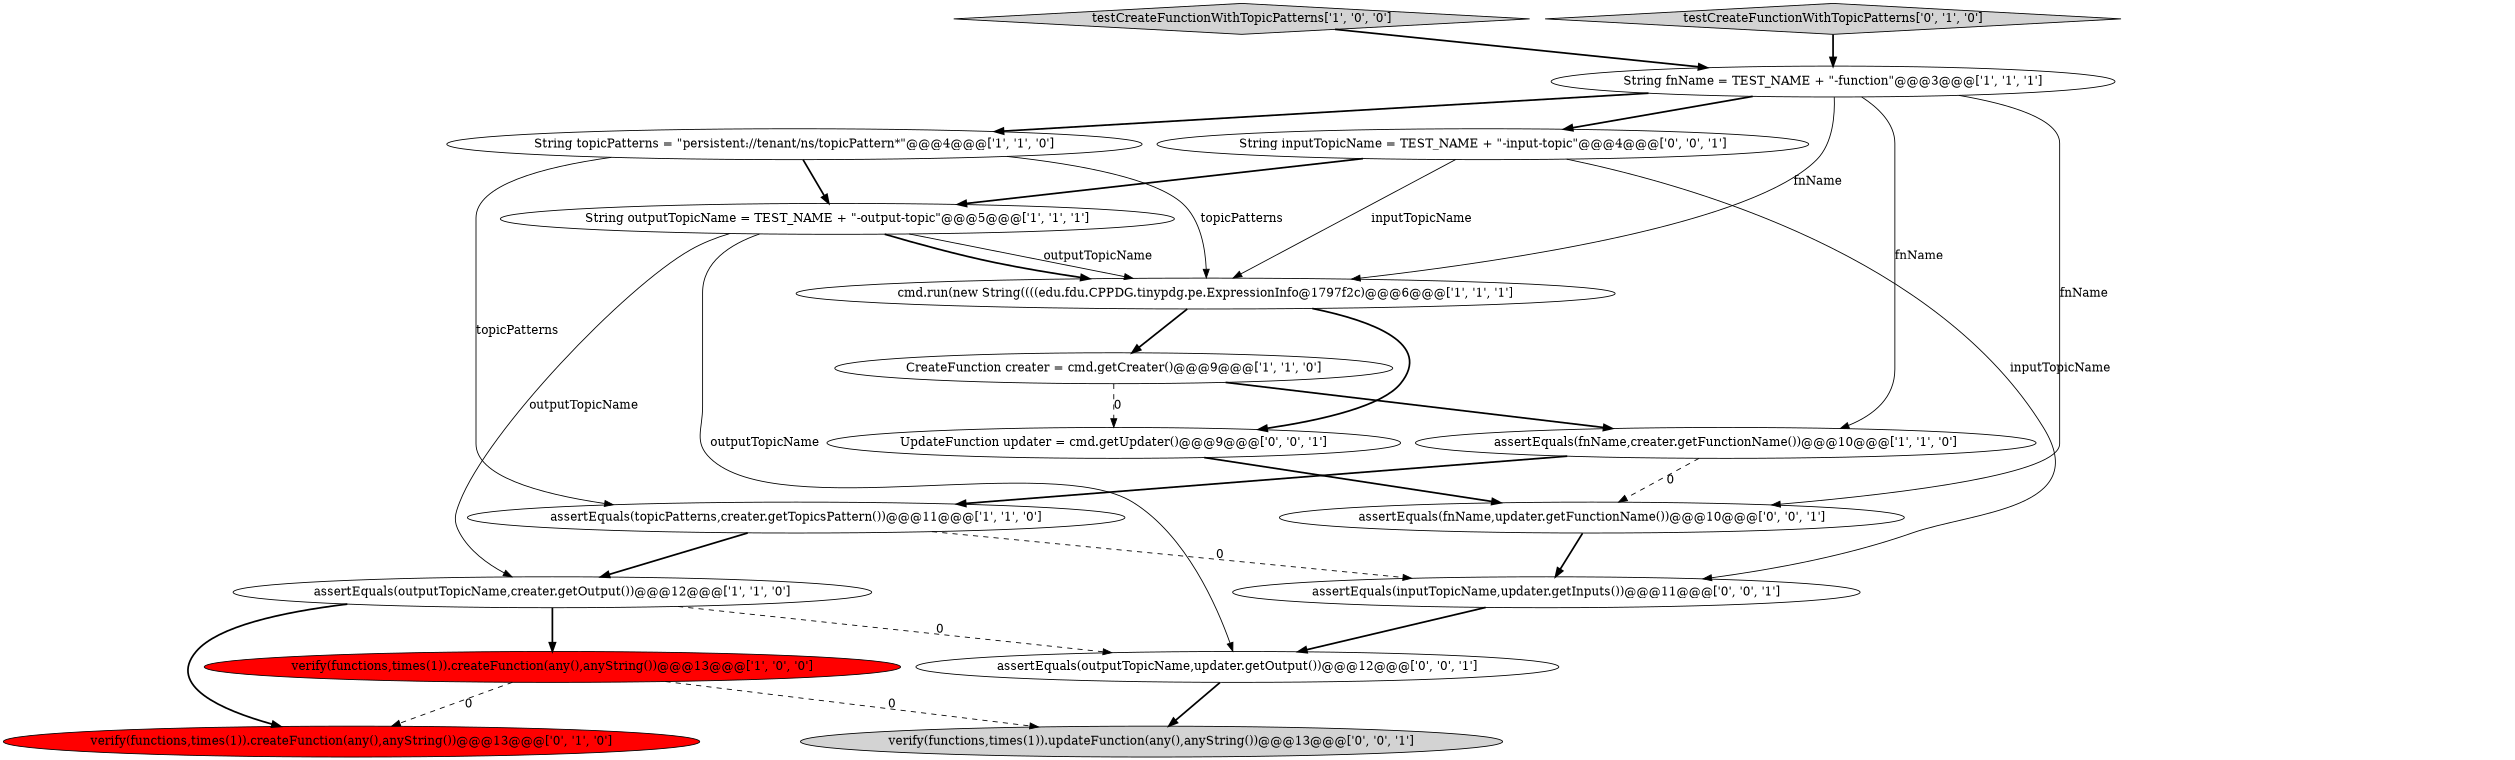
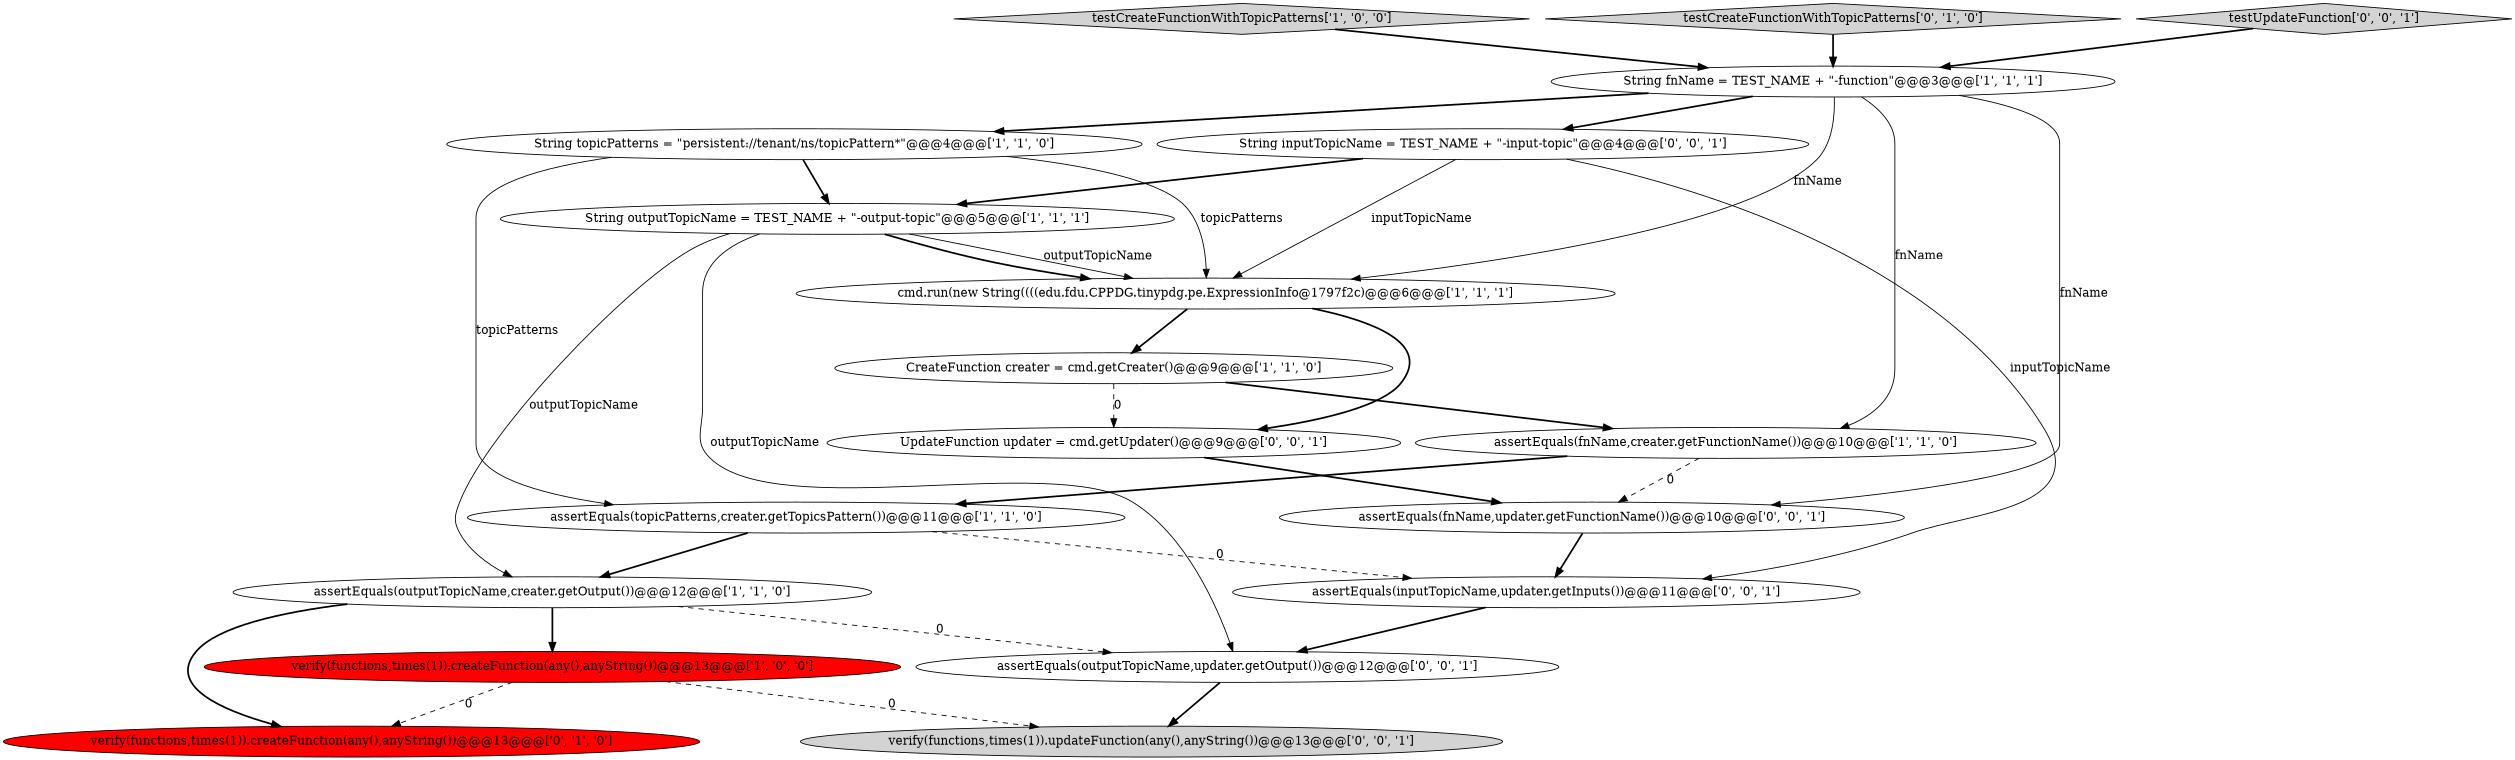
none -> (2324, 19)
